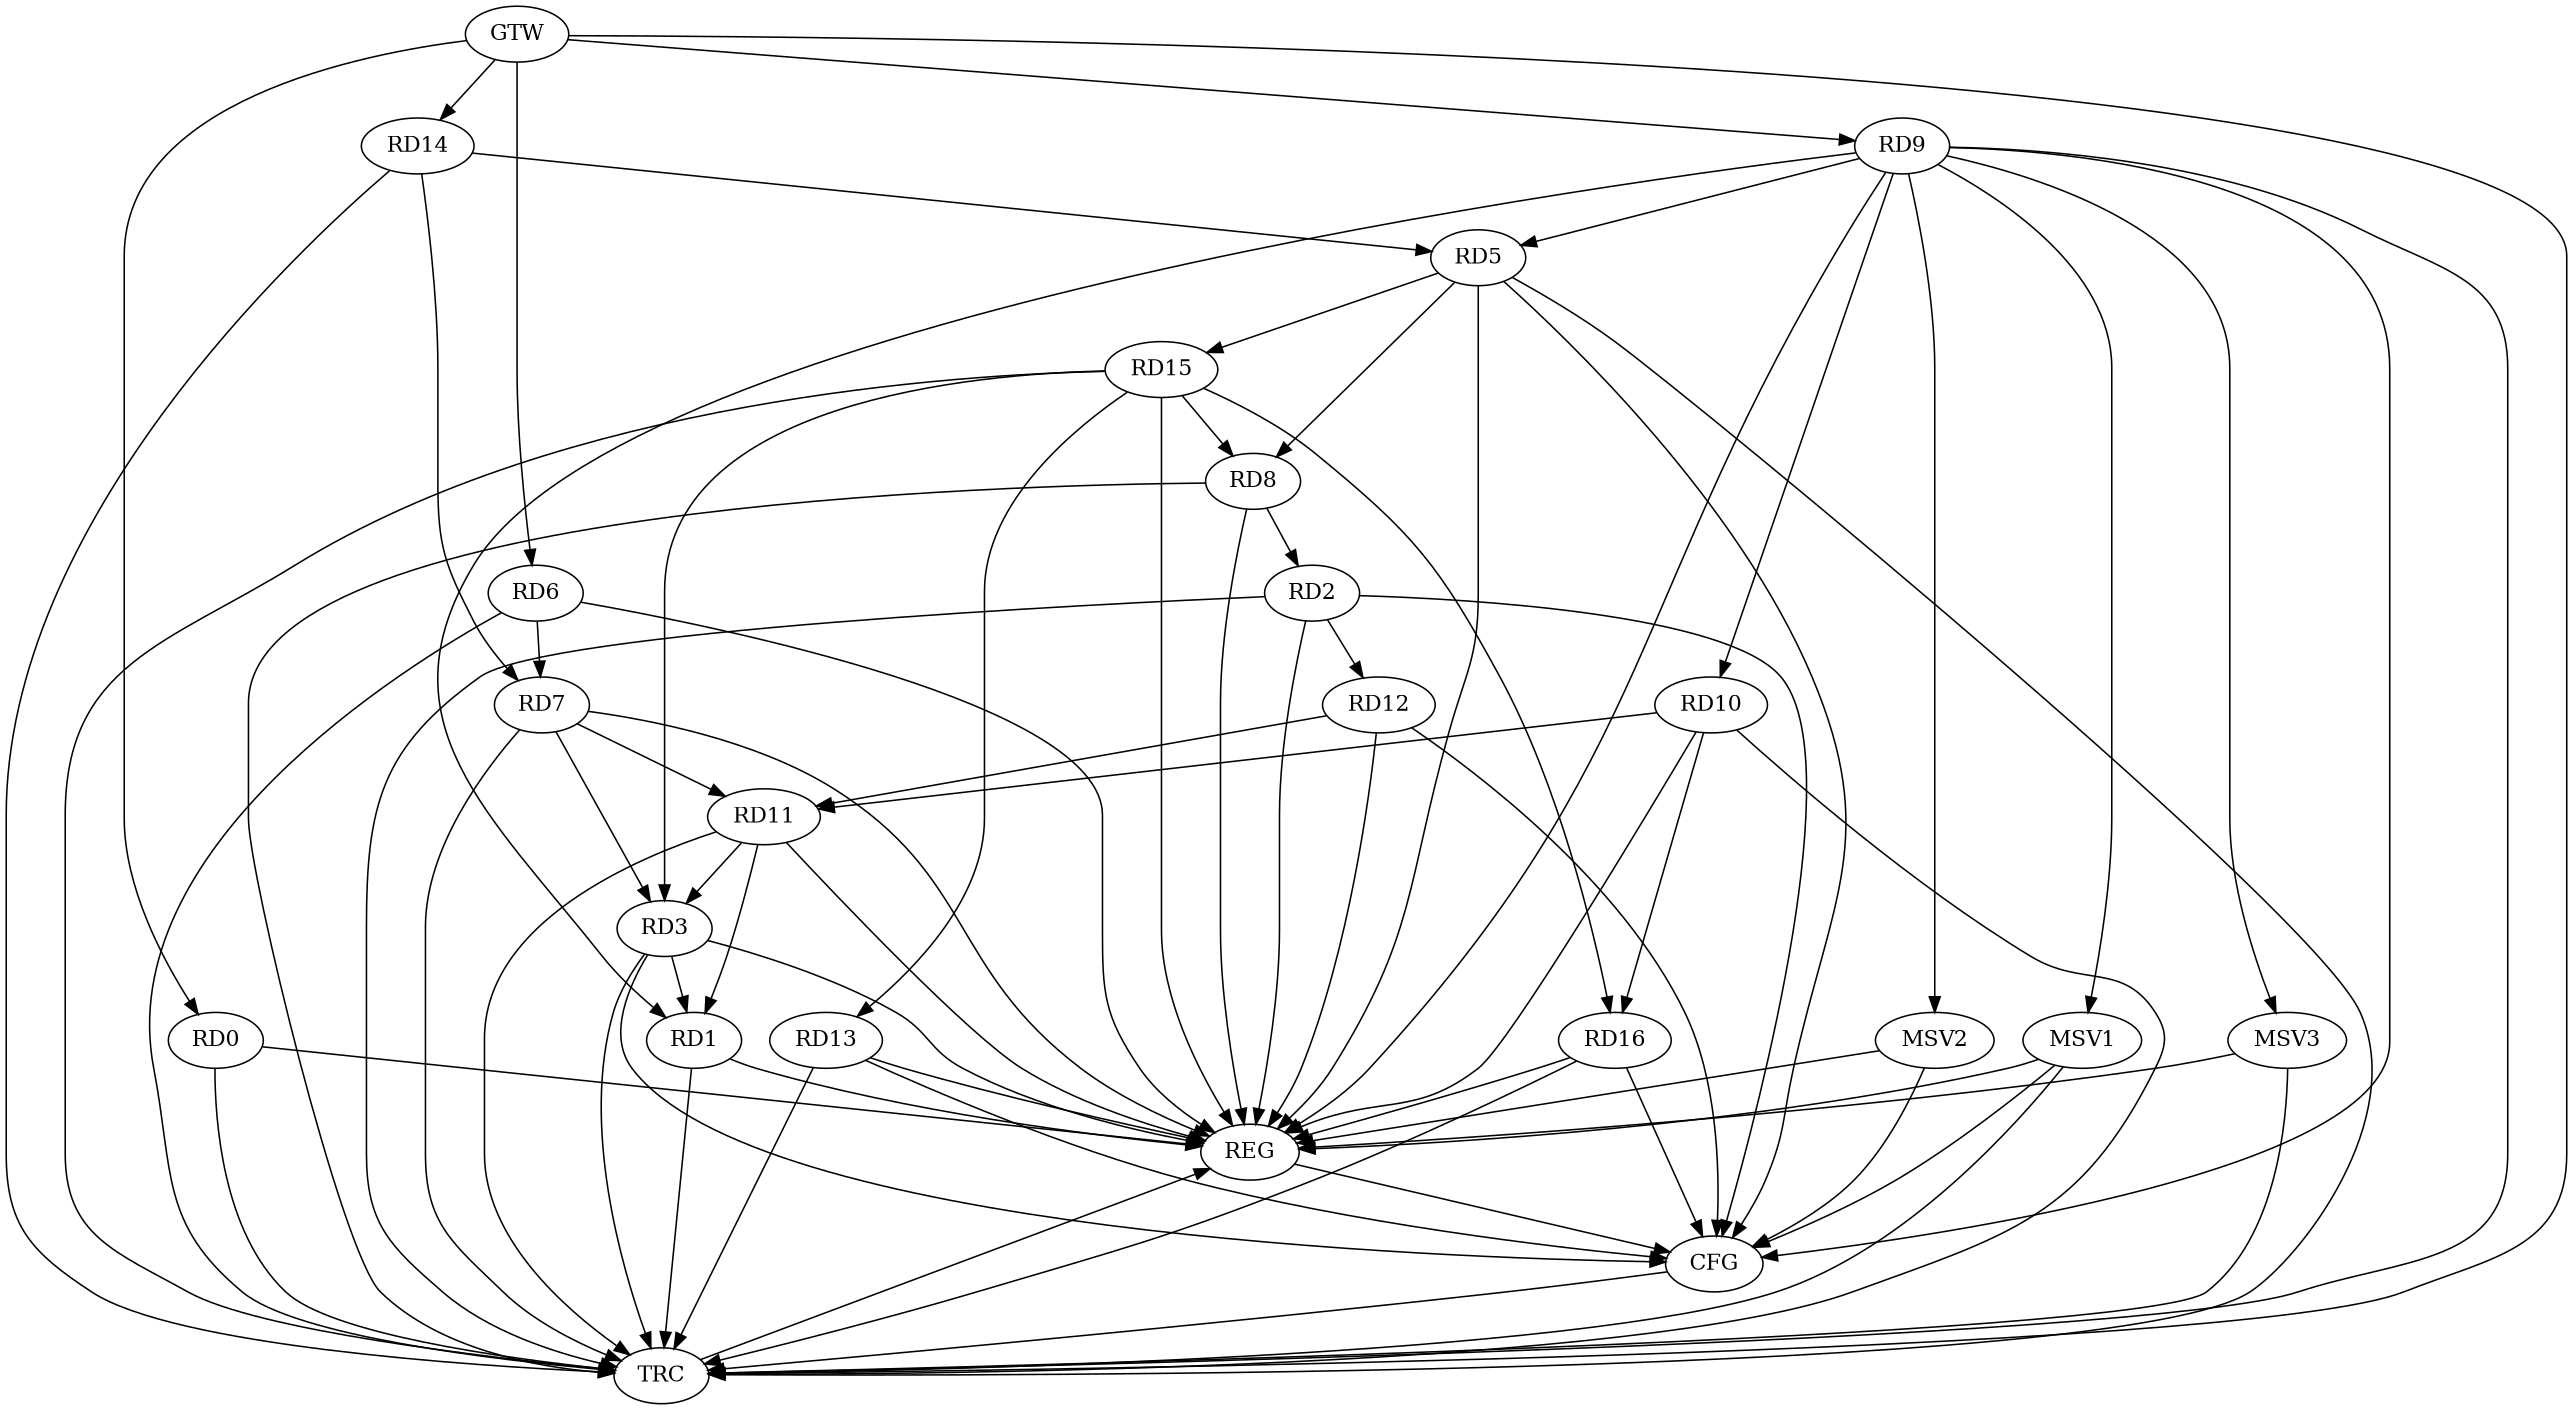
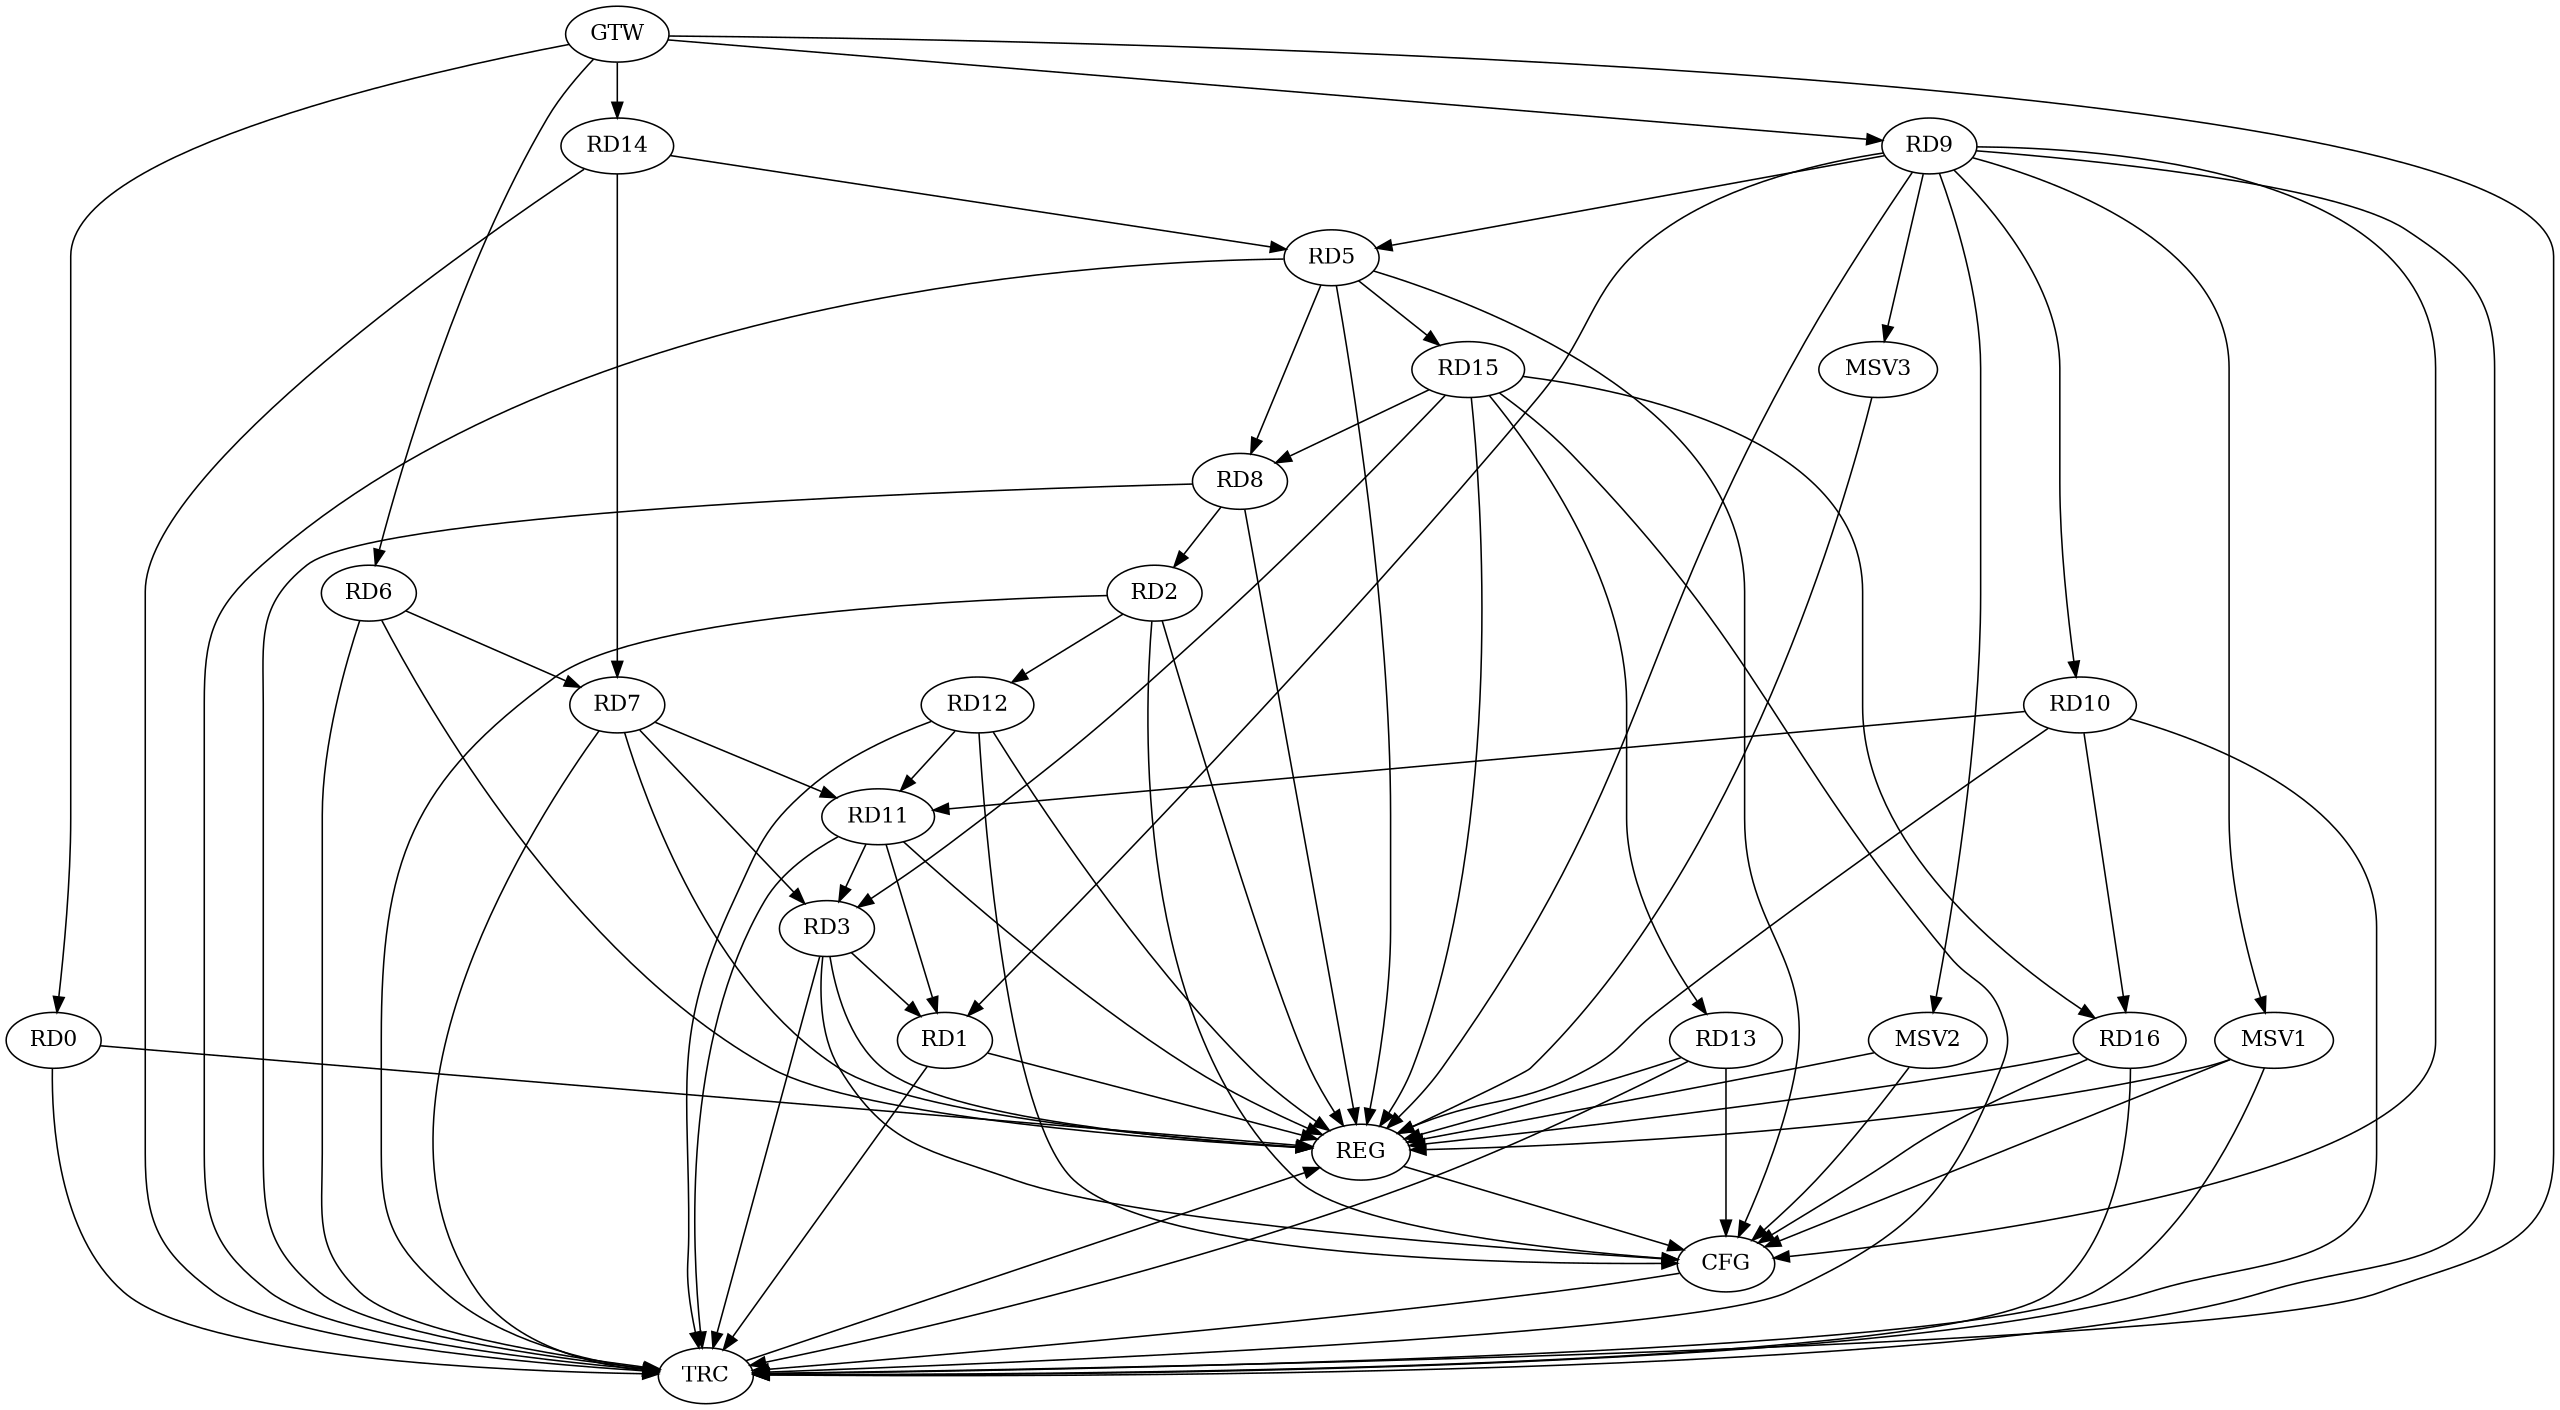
(1590, 1345) -> (704, 976)
